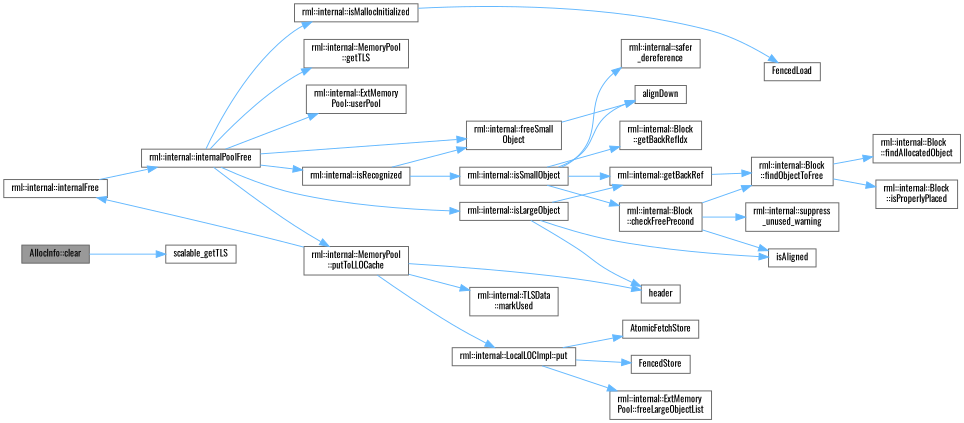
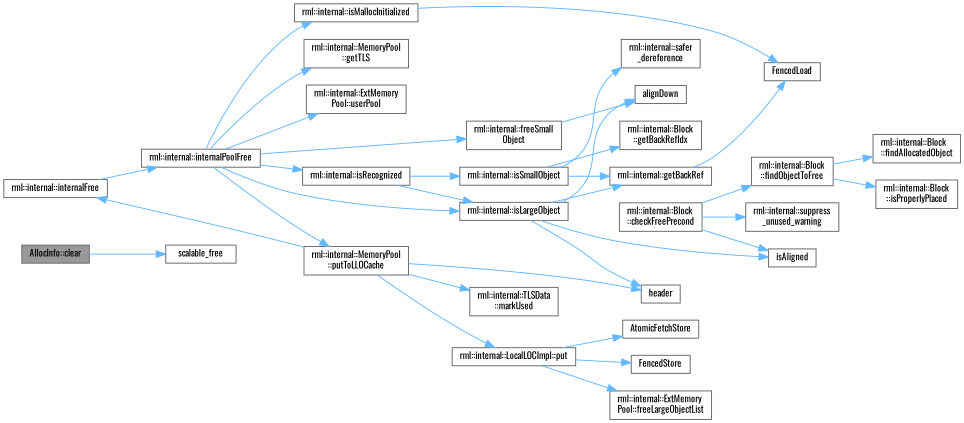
(599, 123) -> (594, 146)
(424, 159) -> (430, 193)
(727, 174) -> (741, 133)
(571, 192) -> none
(201, 254) -> (201, 254)
